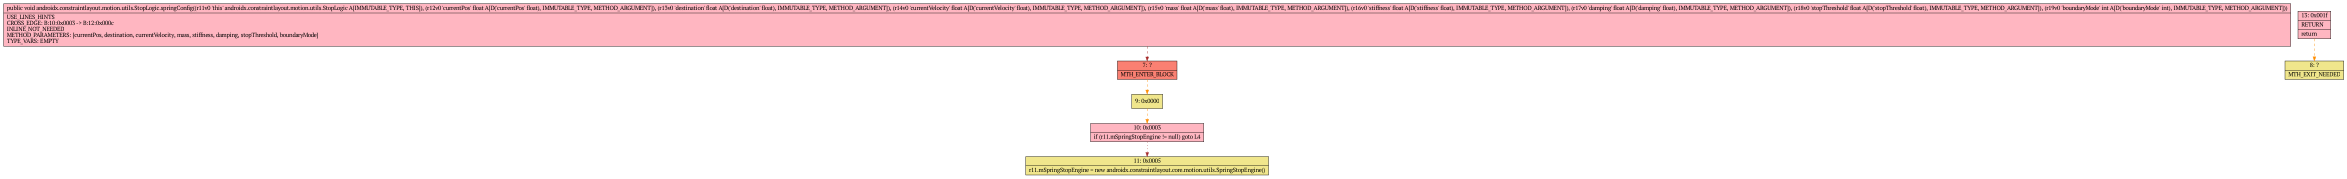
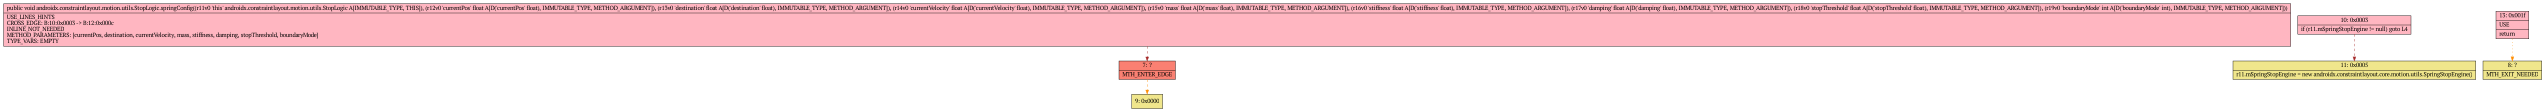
(2312, 25) -> (2504, 25)
(2314, 48) -> (2512, 48)
(1147, 75) -> (1147, 75)
(1147, 114) -> none
(1147, 147) -> (2354, 46)
